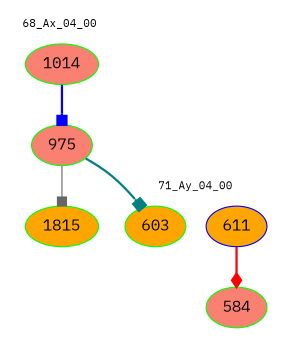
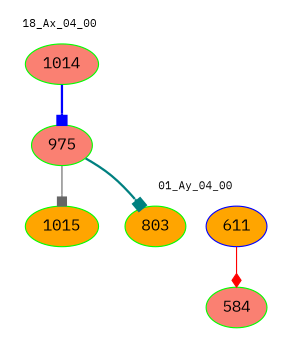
(60, 24) -> (60, 24)
(196, 186) -> (196, 186)
(62, 226) -> (62, 226)
(155, 226) -> (155, 226)
(237, 260) -> (237, 260)
